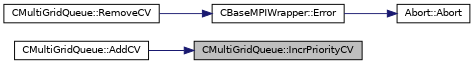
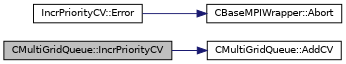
(82, 14) -> none
(278, 14) -> (88, 14)
(433, 14) -> (274, 14)
(166, 50) -> (185, 50)
